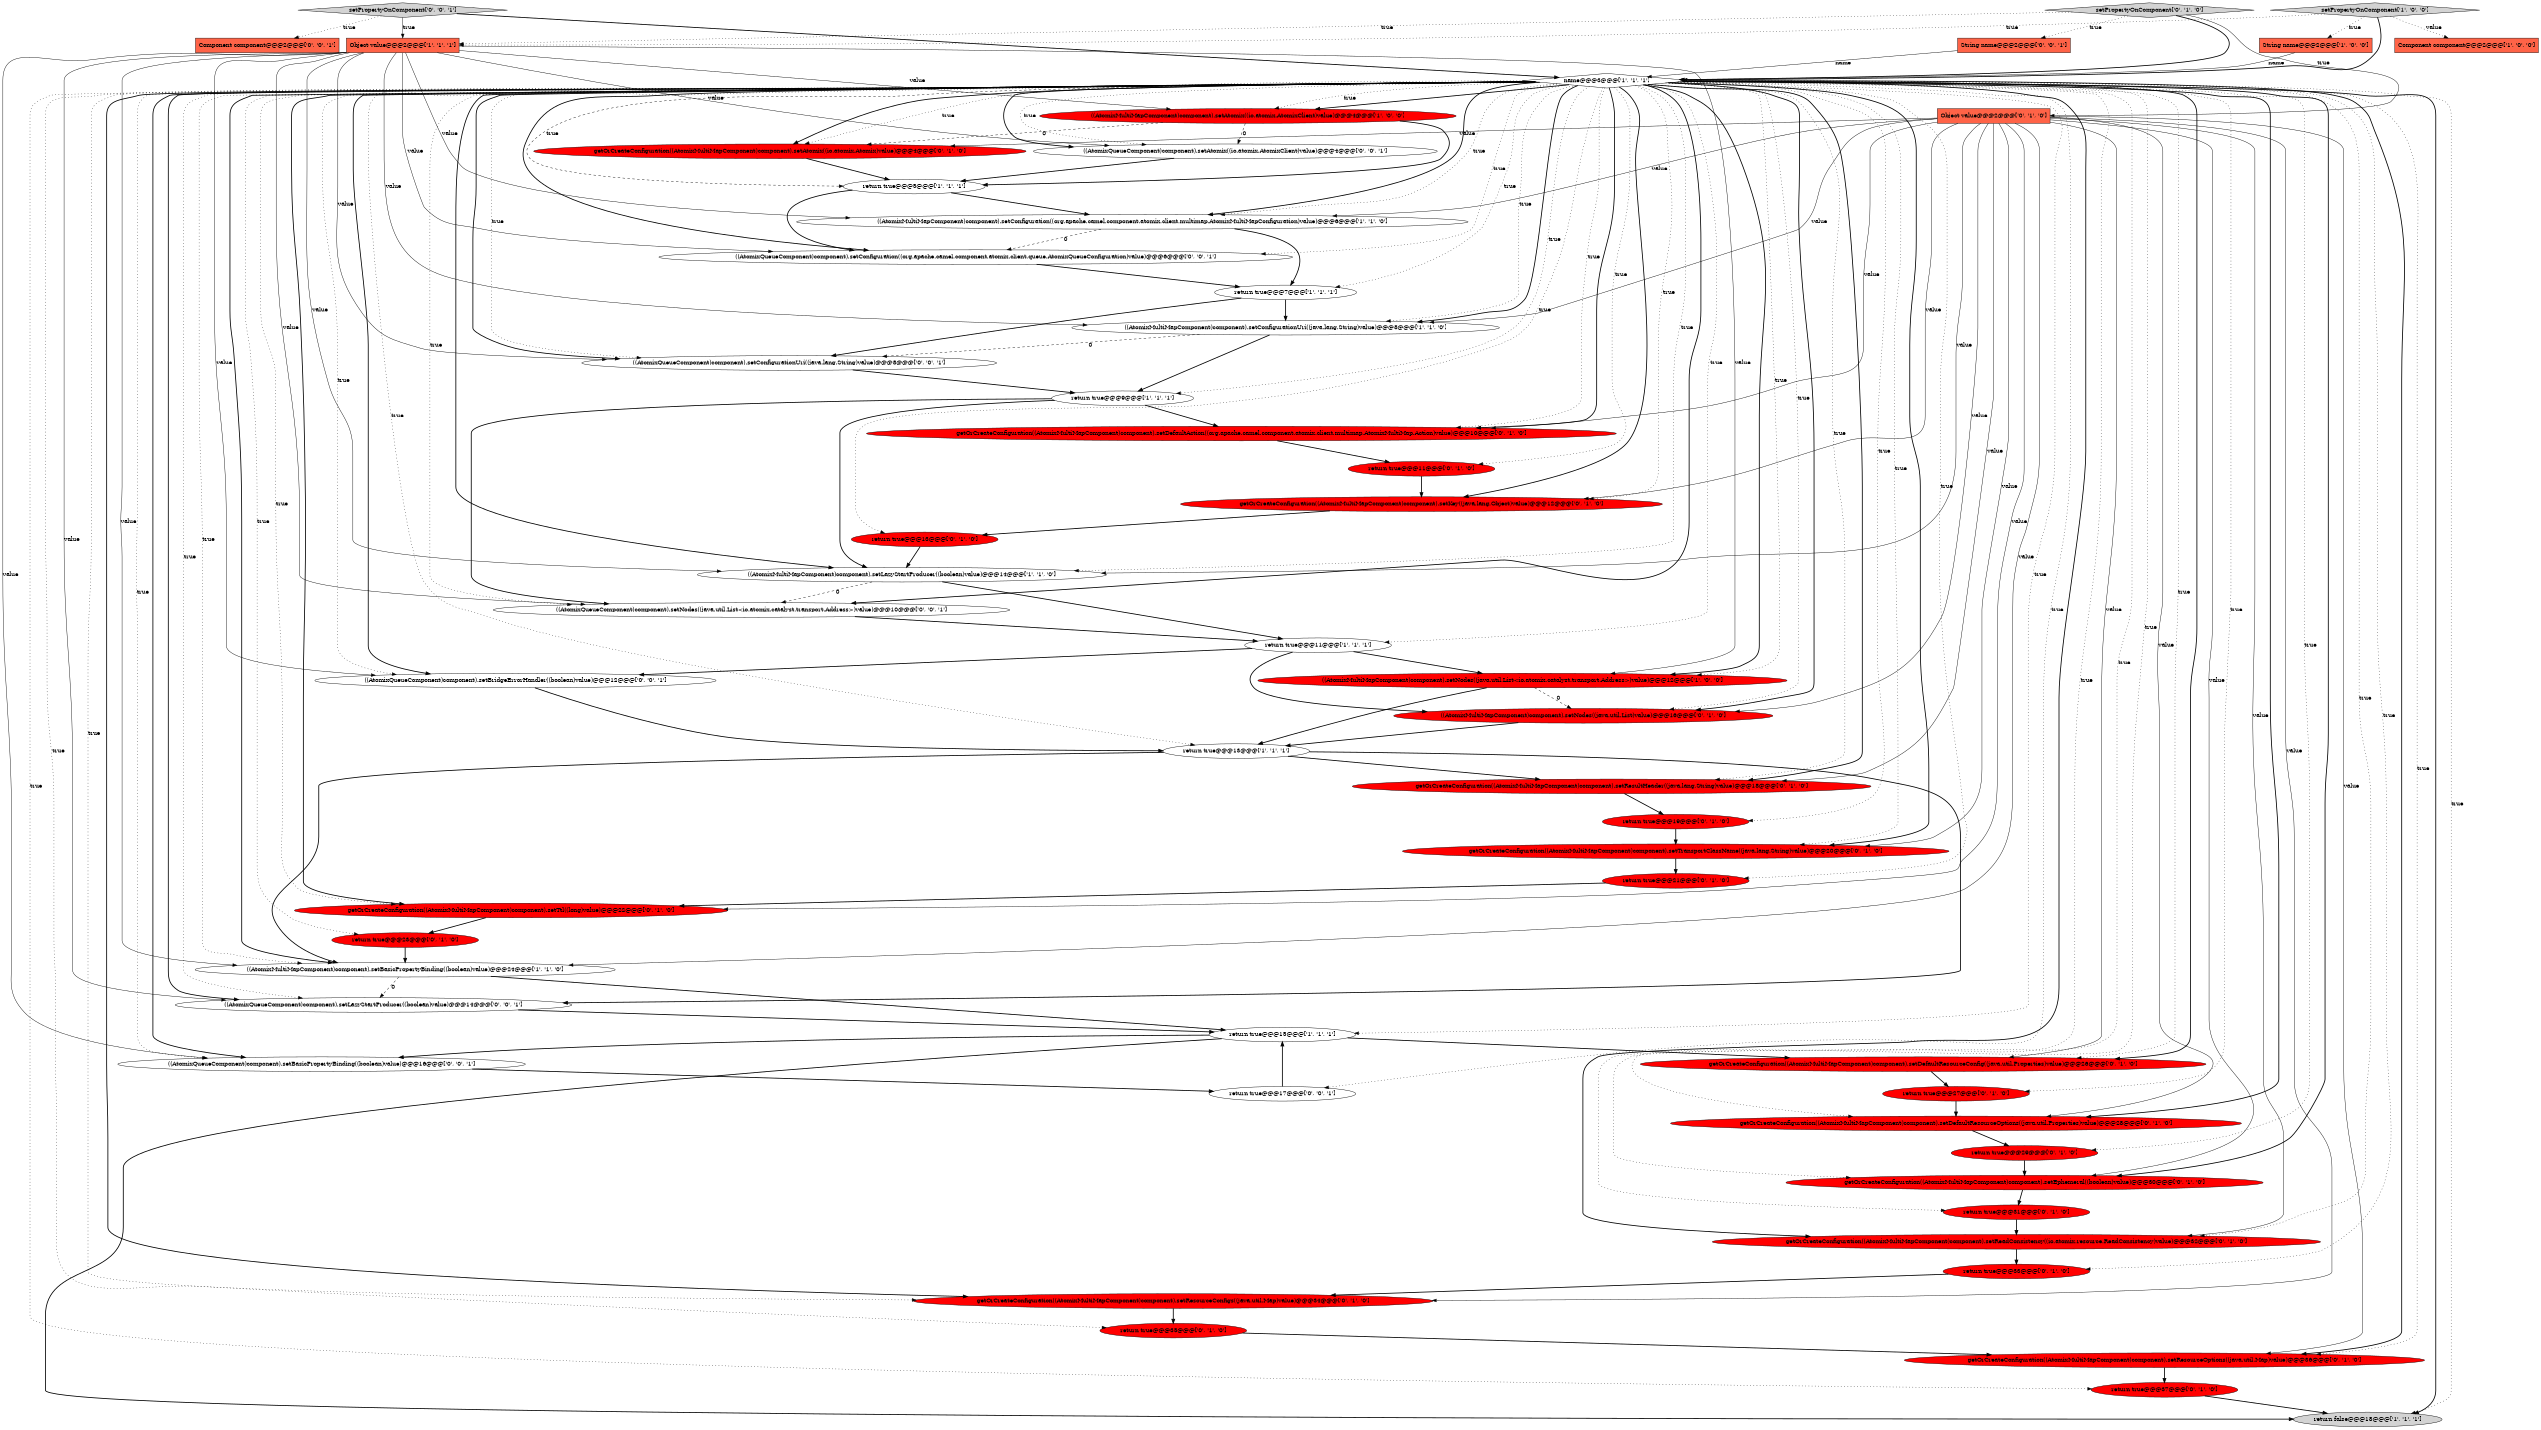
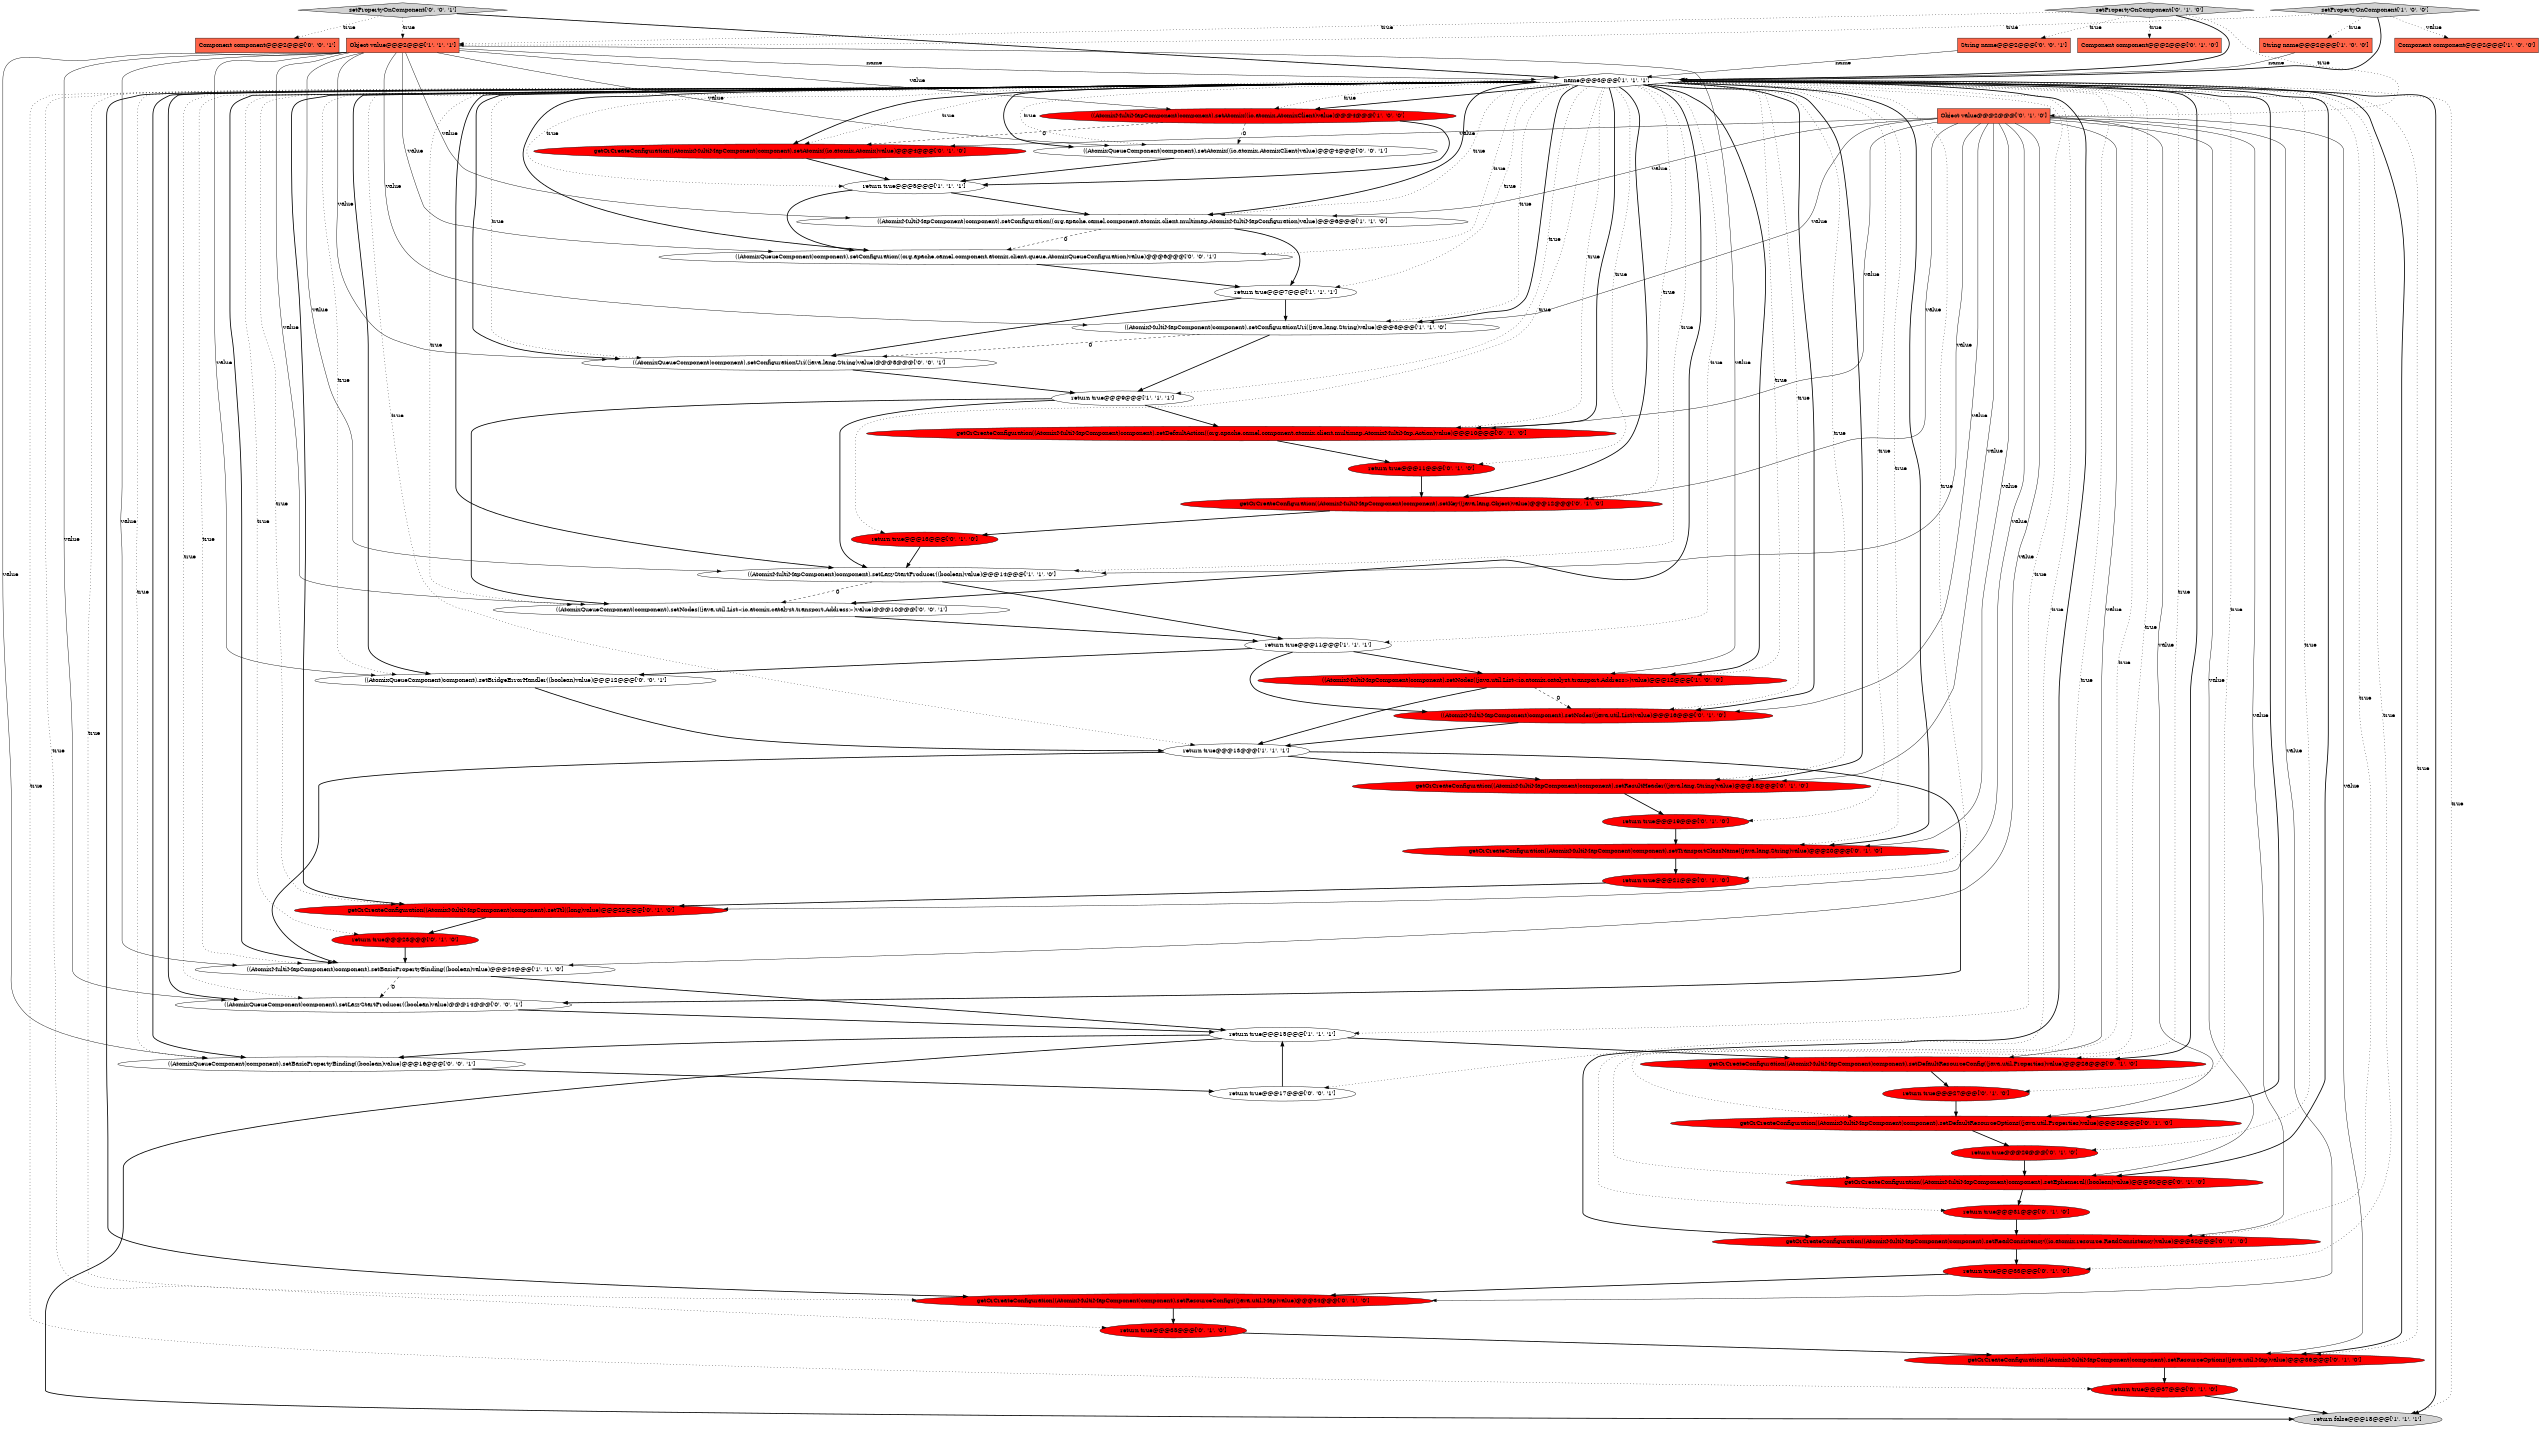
(403, 26) -> (403, 26)
none -> (2149, 45)
none -> (995, 70)
(863, 97) -> (863, 97)
(2332, 110) -> (2332, 110)
